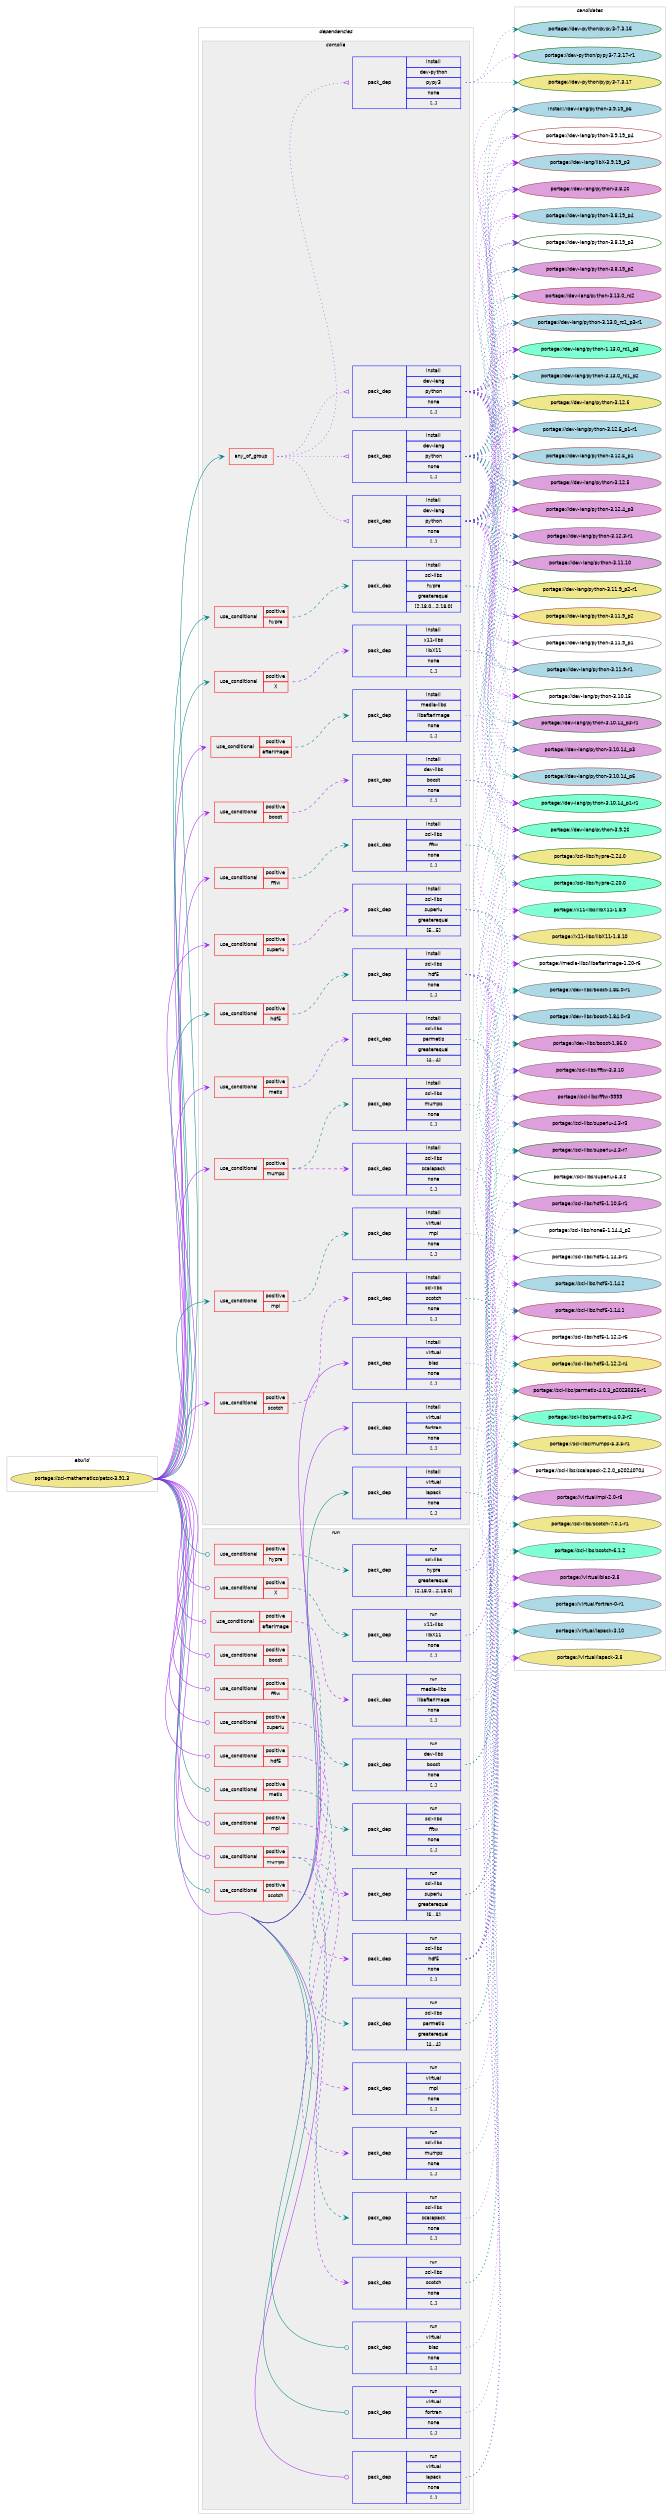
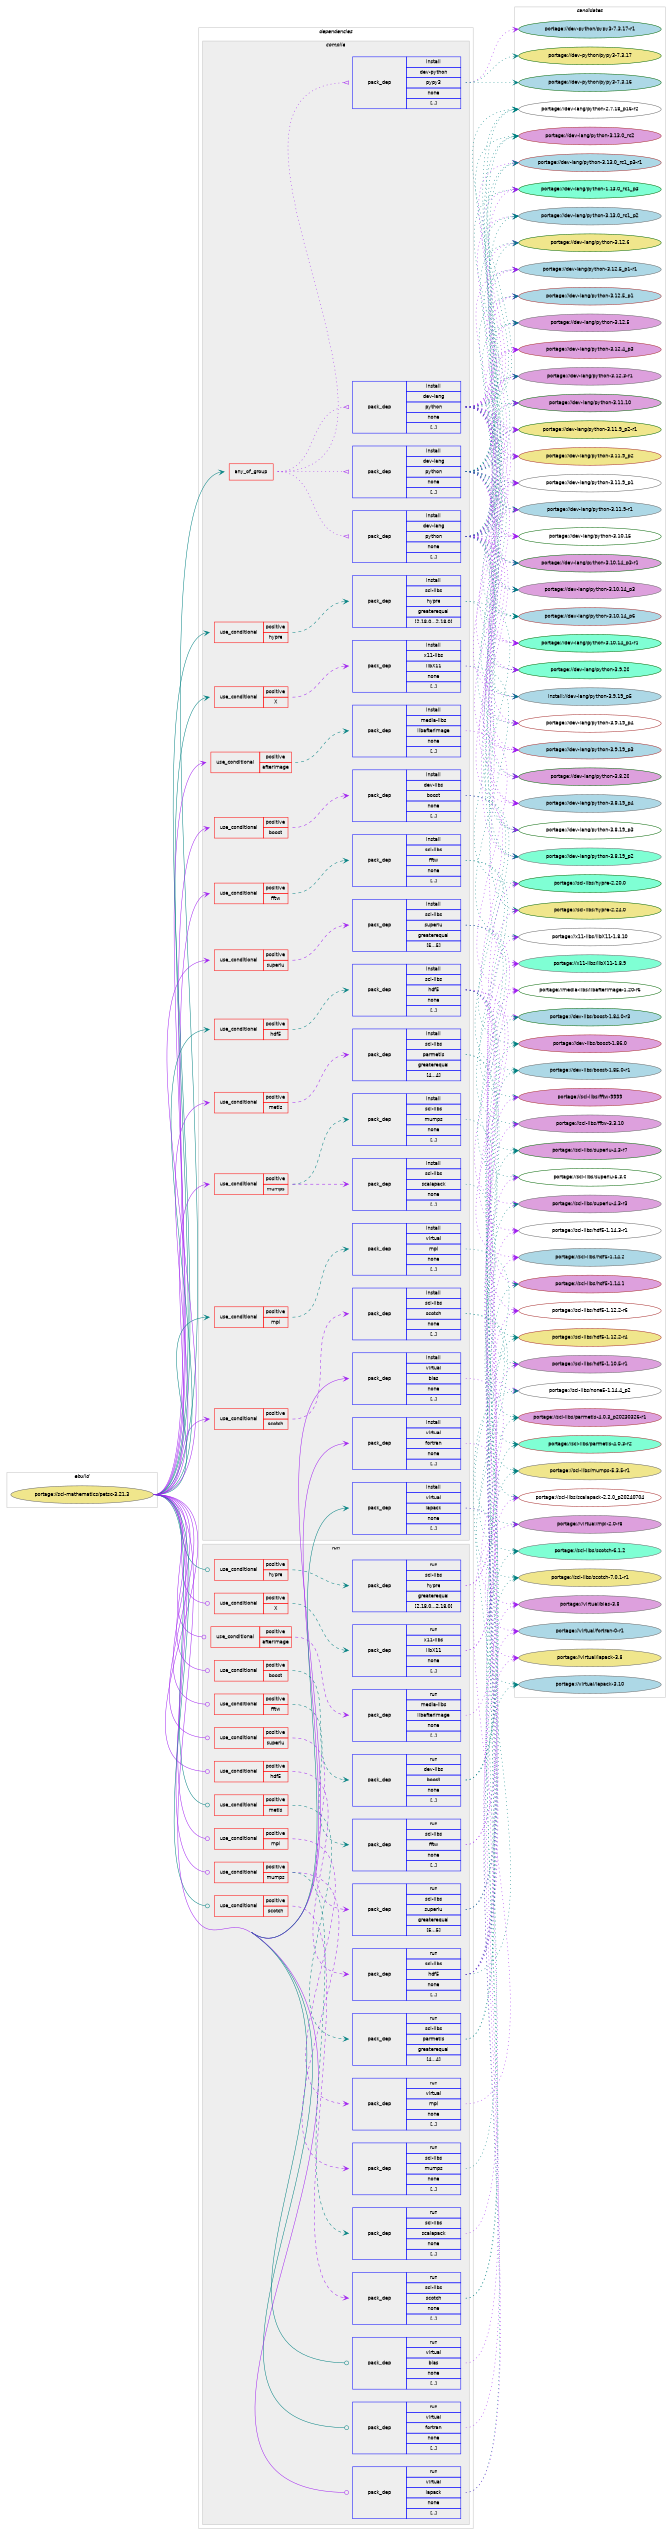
none -> (590, 109)
(590, 163) -> (590, 750)
(590, 189) -> (590, 777)
(590, 269) -> (590, 857)
(590, 937) -> (590, 937)
(590, 1017) -> (590, 1017)
(82, 1479) -> (82, 1495)
